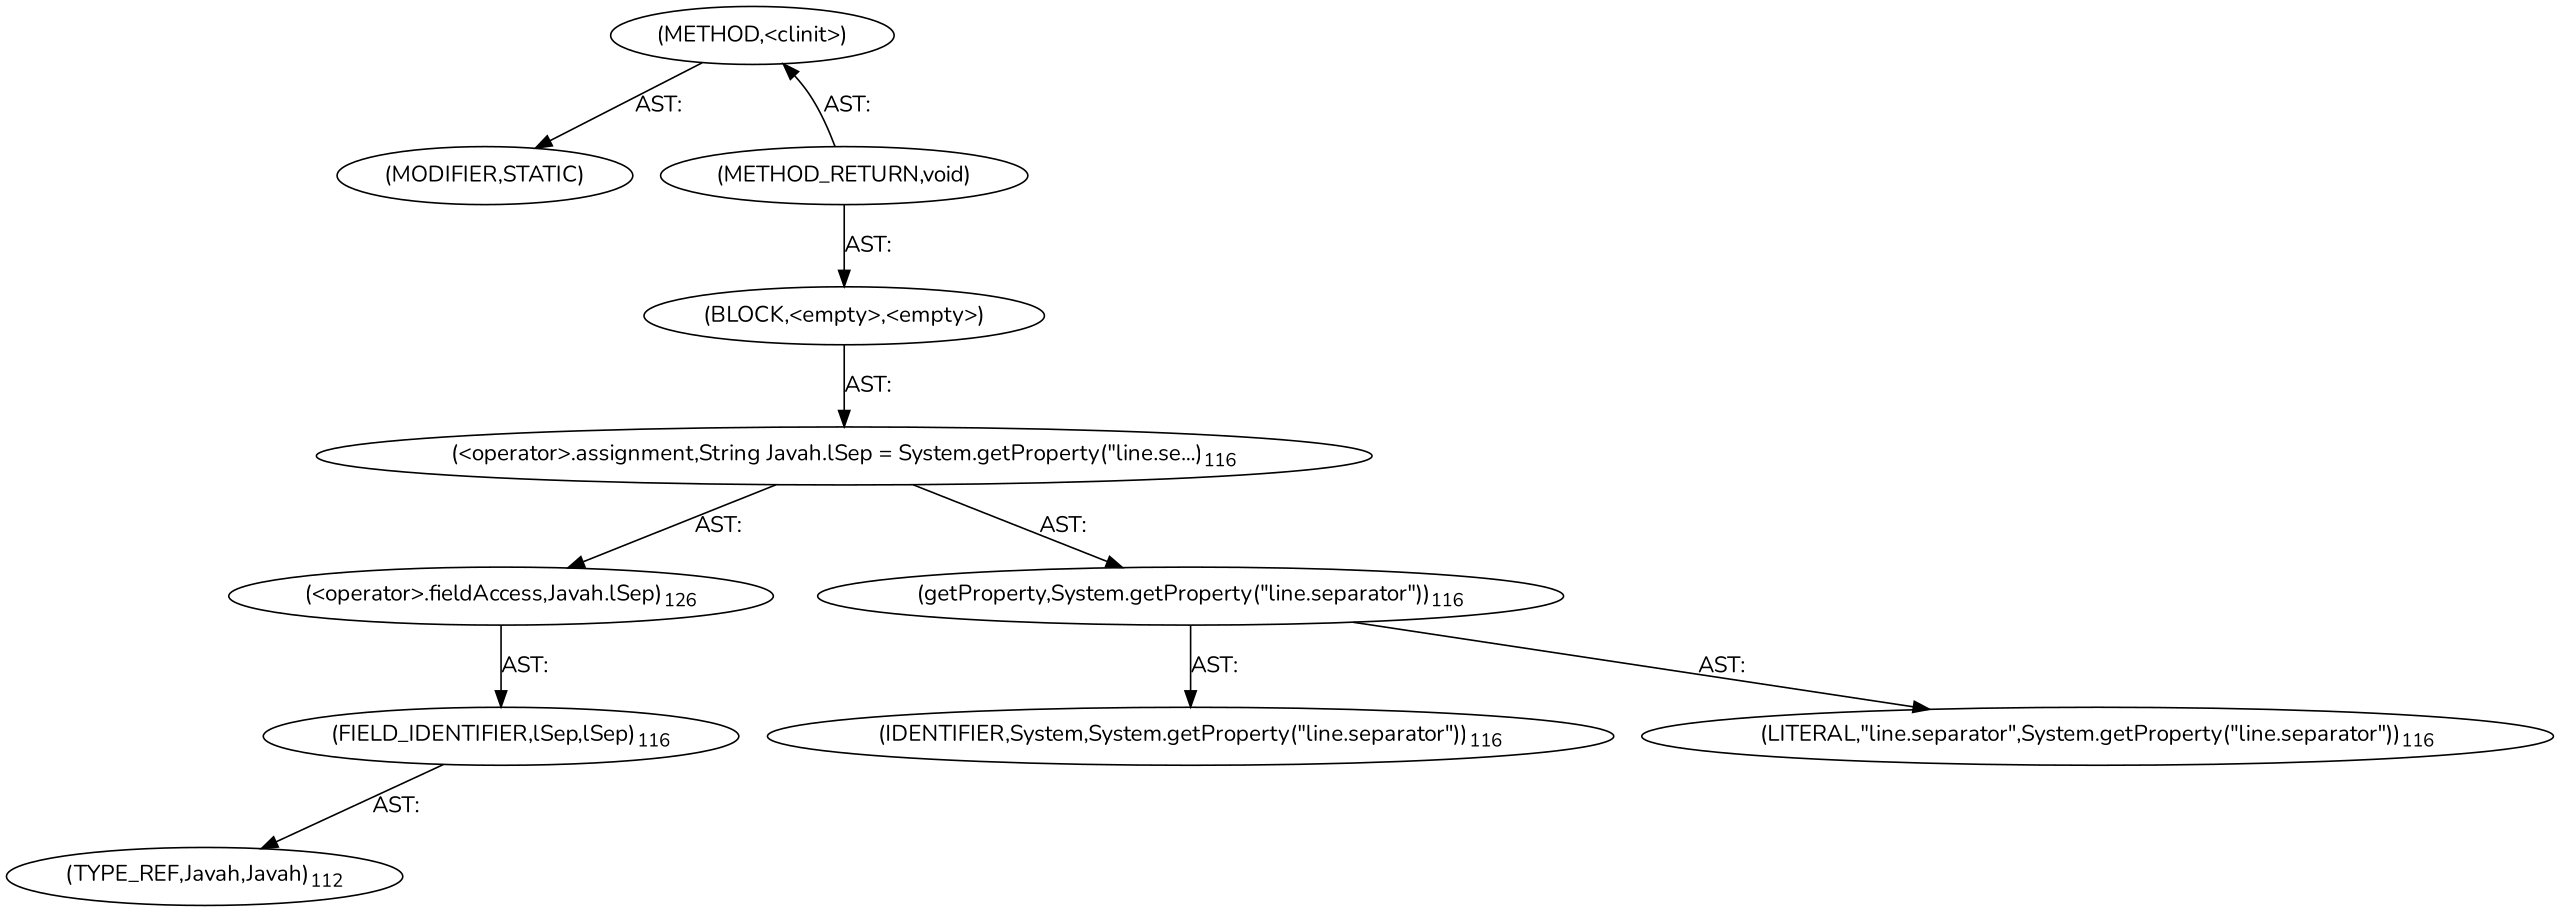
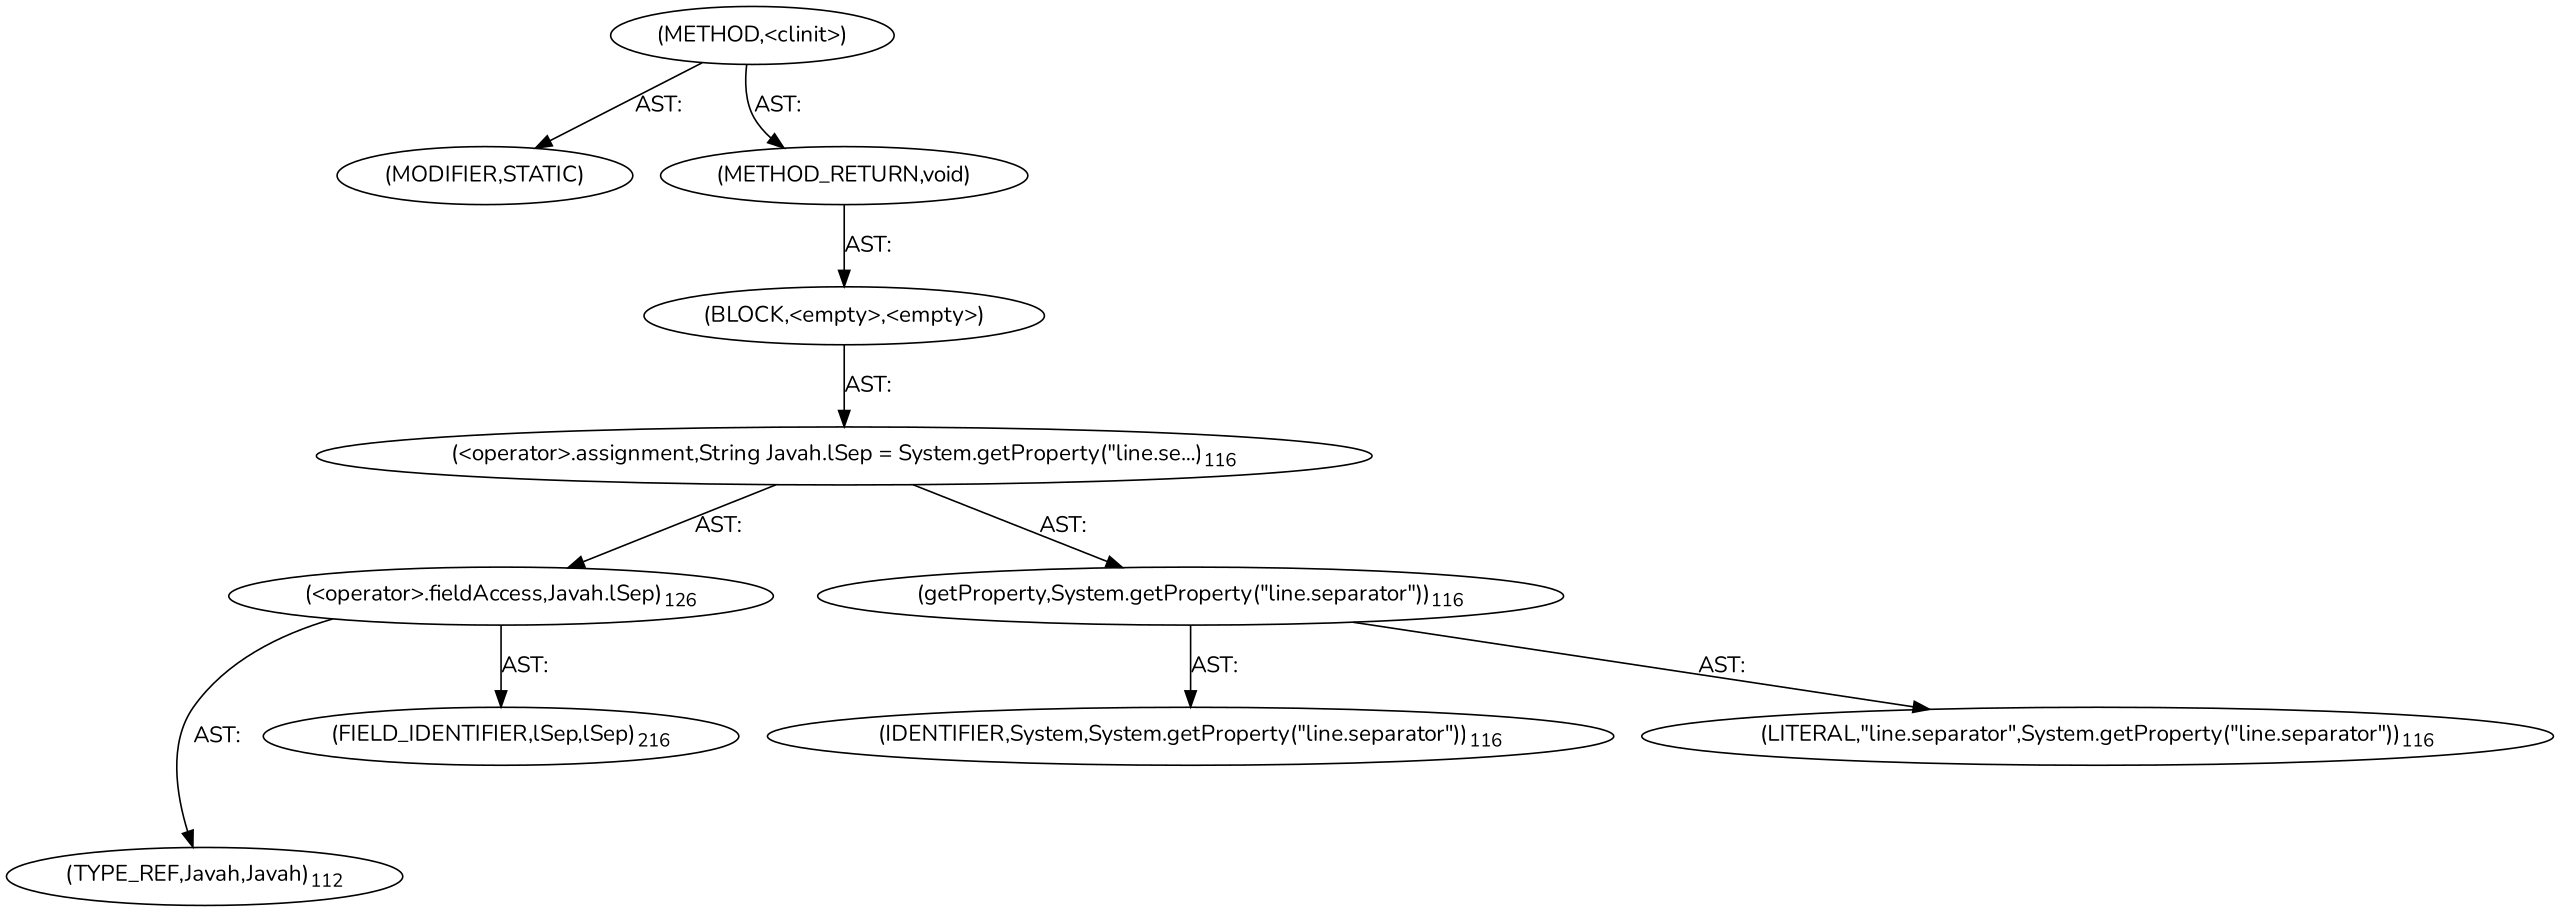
(818, 109) -> (749, 105)
(654, 734) -> (654, 734)
(360, 803) -> (206, 692)
